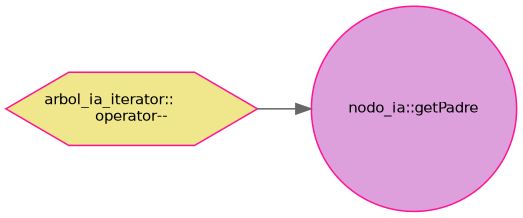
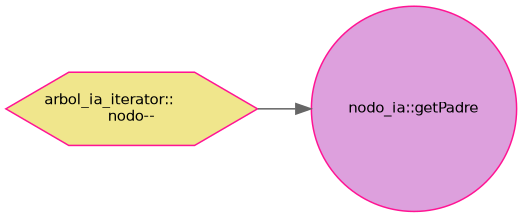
(132, 109) -> (132, 109)
